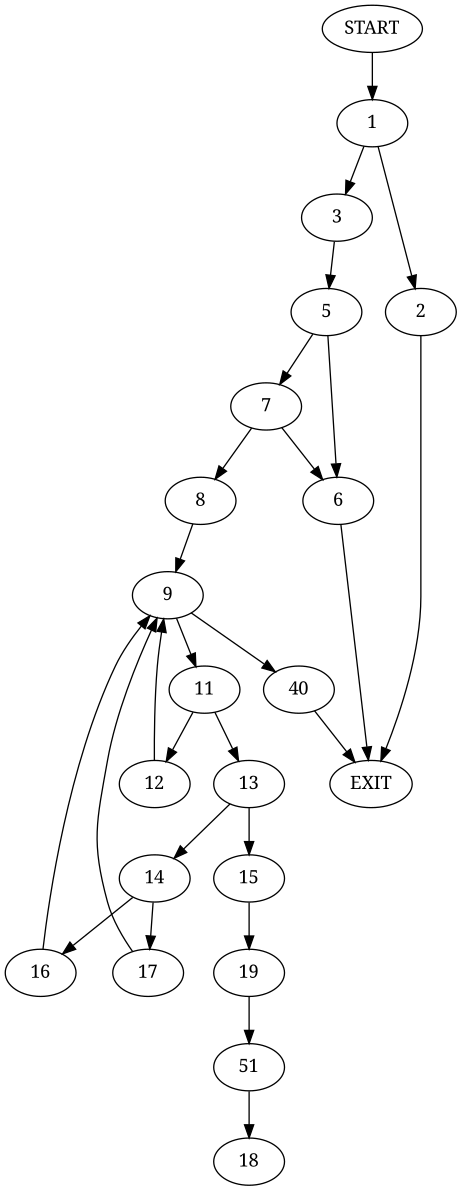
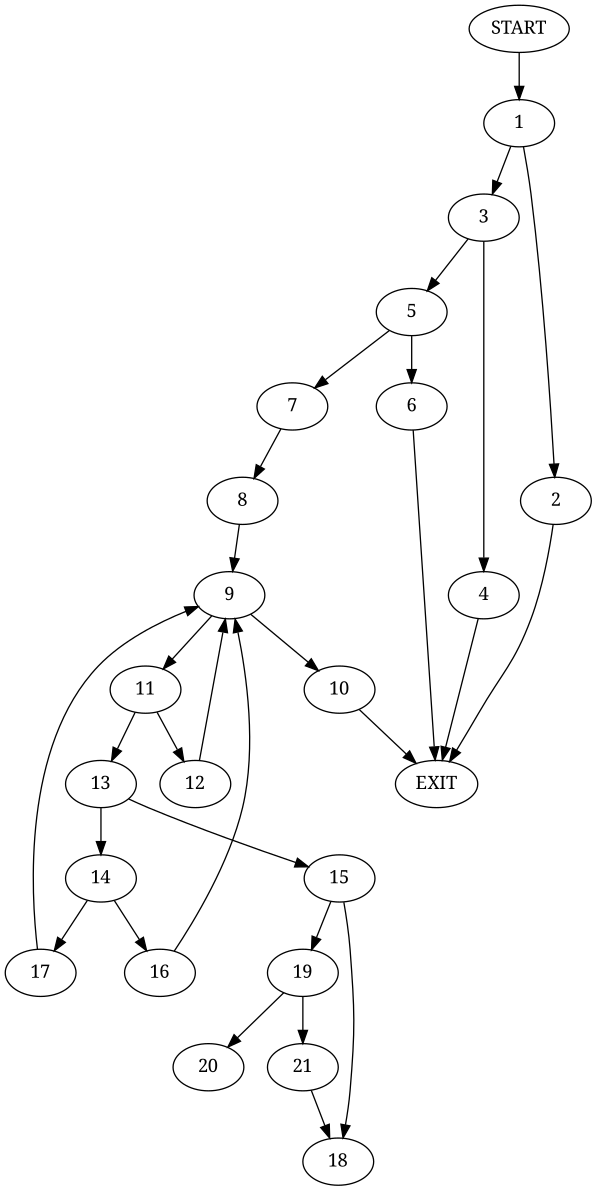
(298, 448) -> none
none -> (484, 595)
(299, 690) -> (340, 690)
none -> (354, 1014)
none -> (208, 1067)
(249, 1067) -> (303, 1067)
